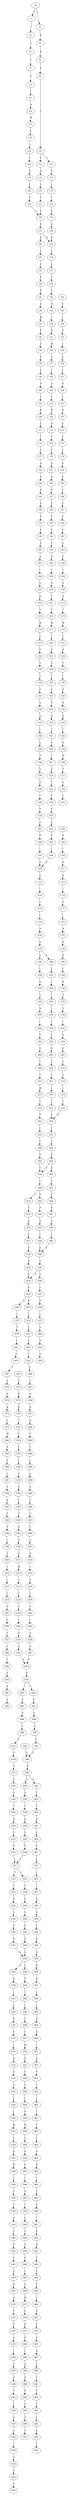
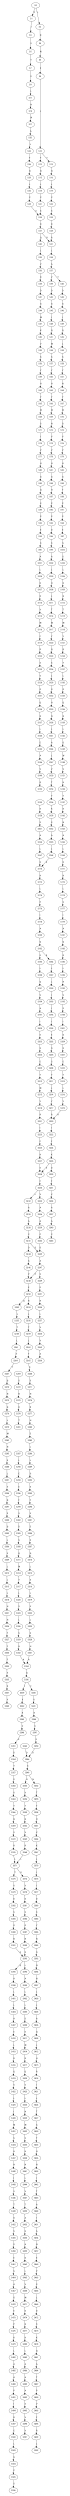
none -> (62, 284)
(40, 795) -> none
none -> (63, 816)
(46, 1247) -> (34, 1247)
(18, 1440) -> none
